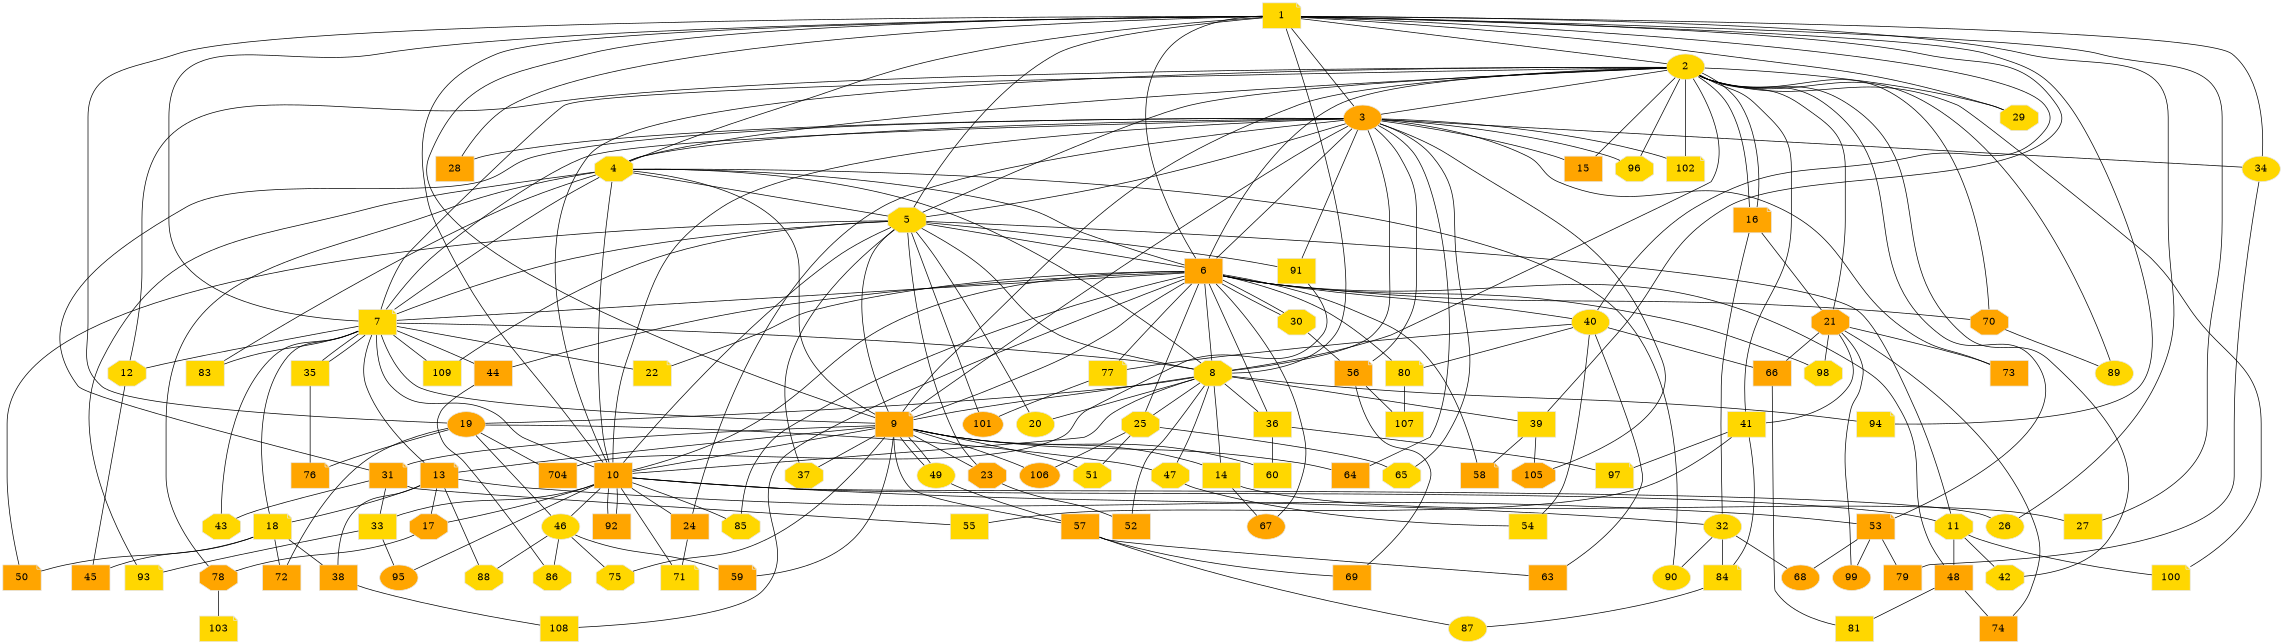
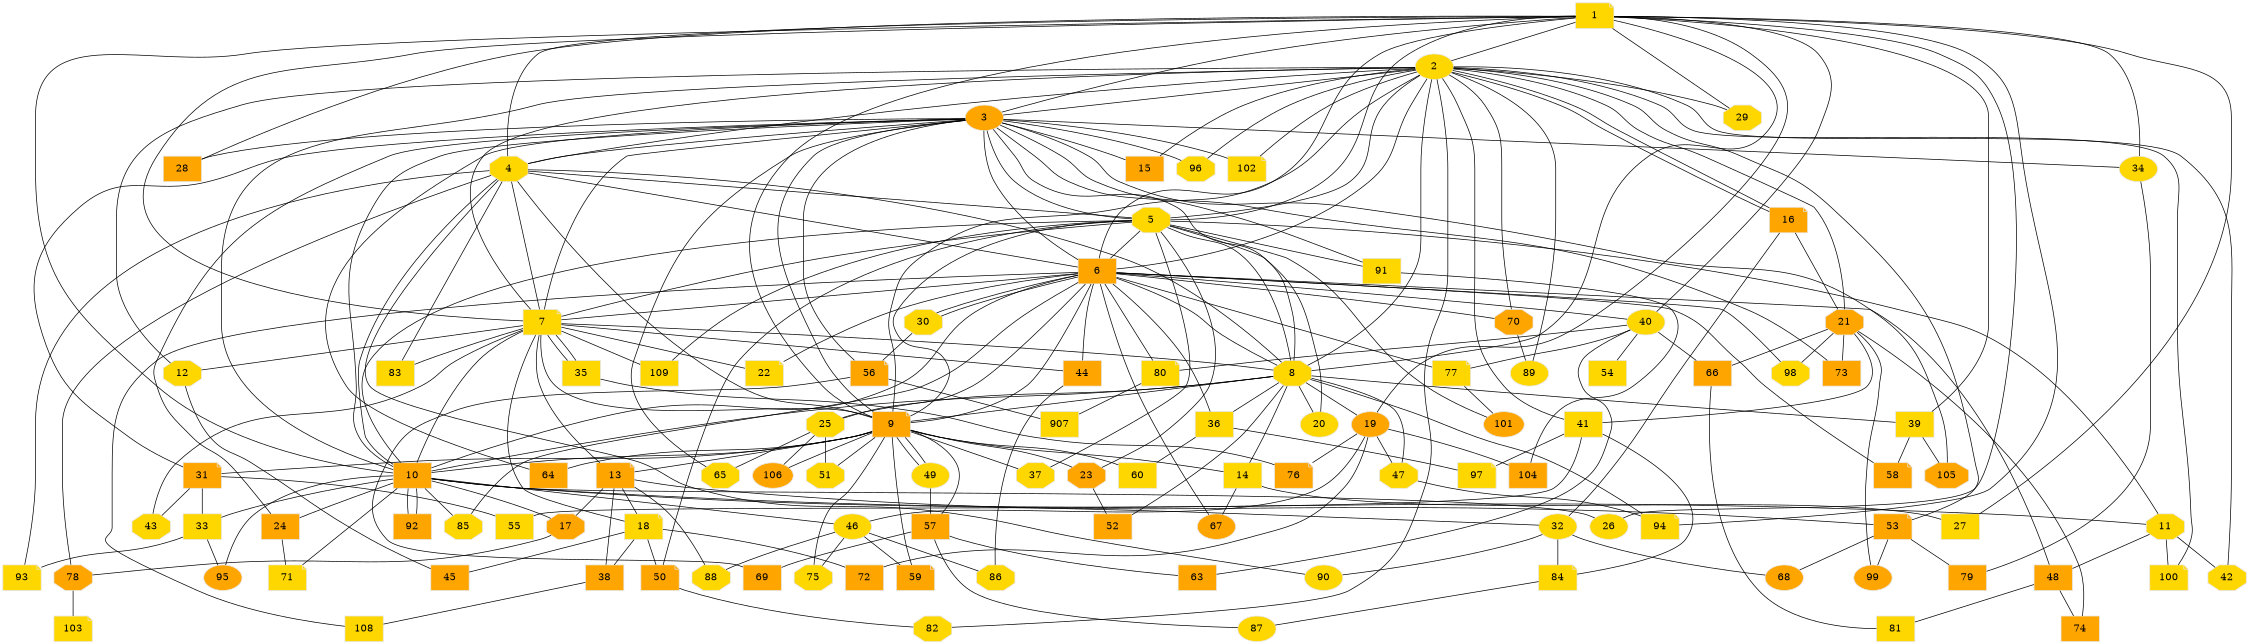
(1405, 424) -> (1060, 424)
(558, 476) -> (1528, 476)
(1345, 516) -> (1530, 497)
none -> (933, 629)
